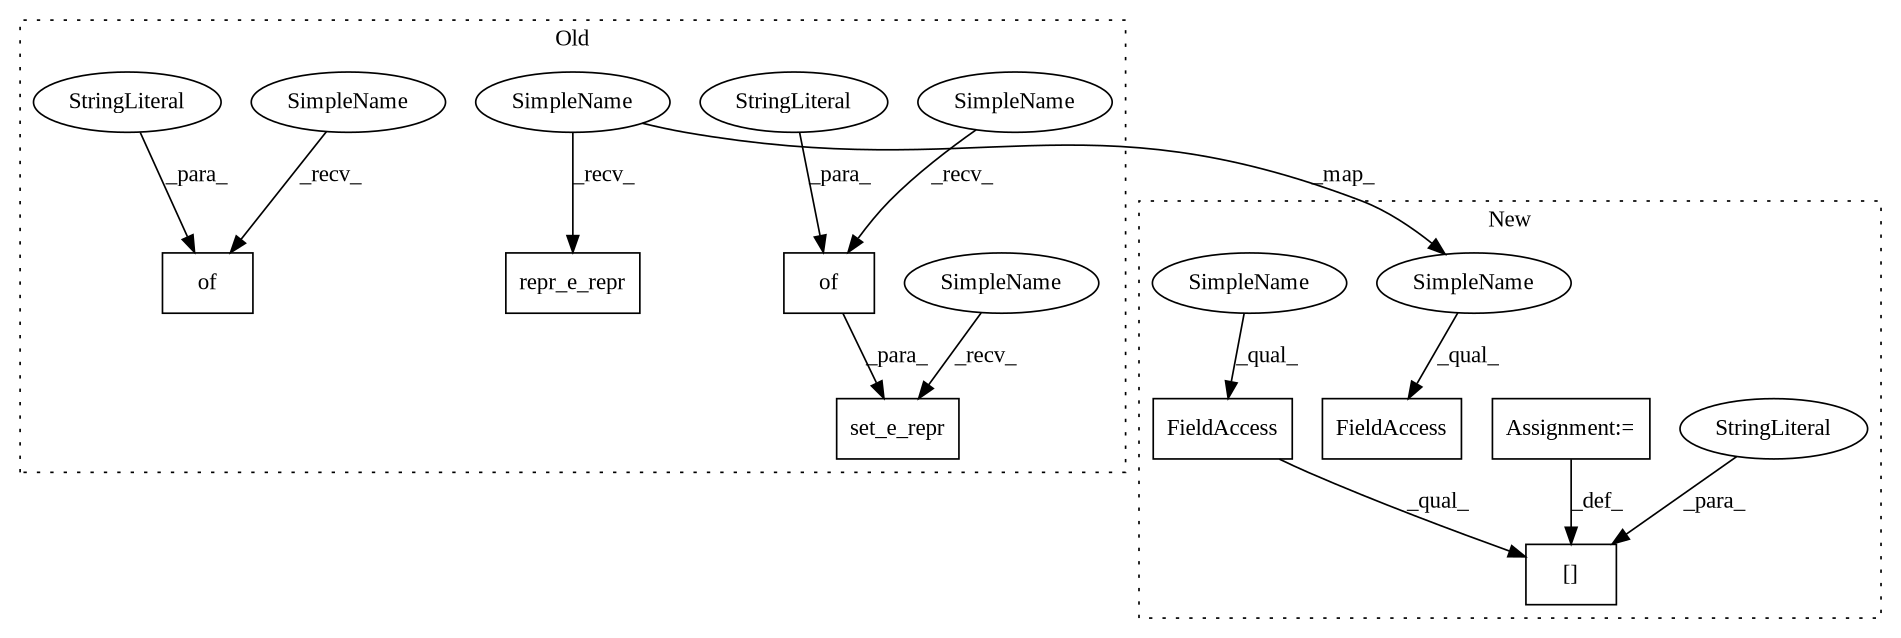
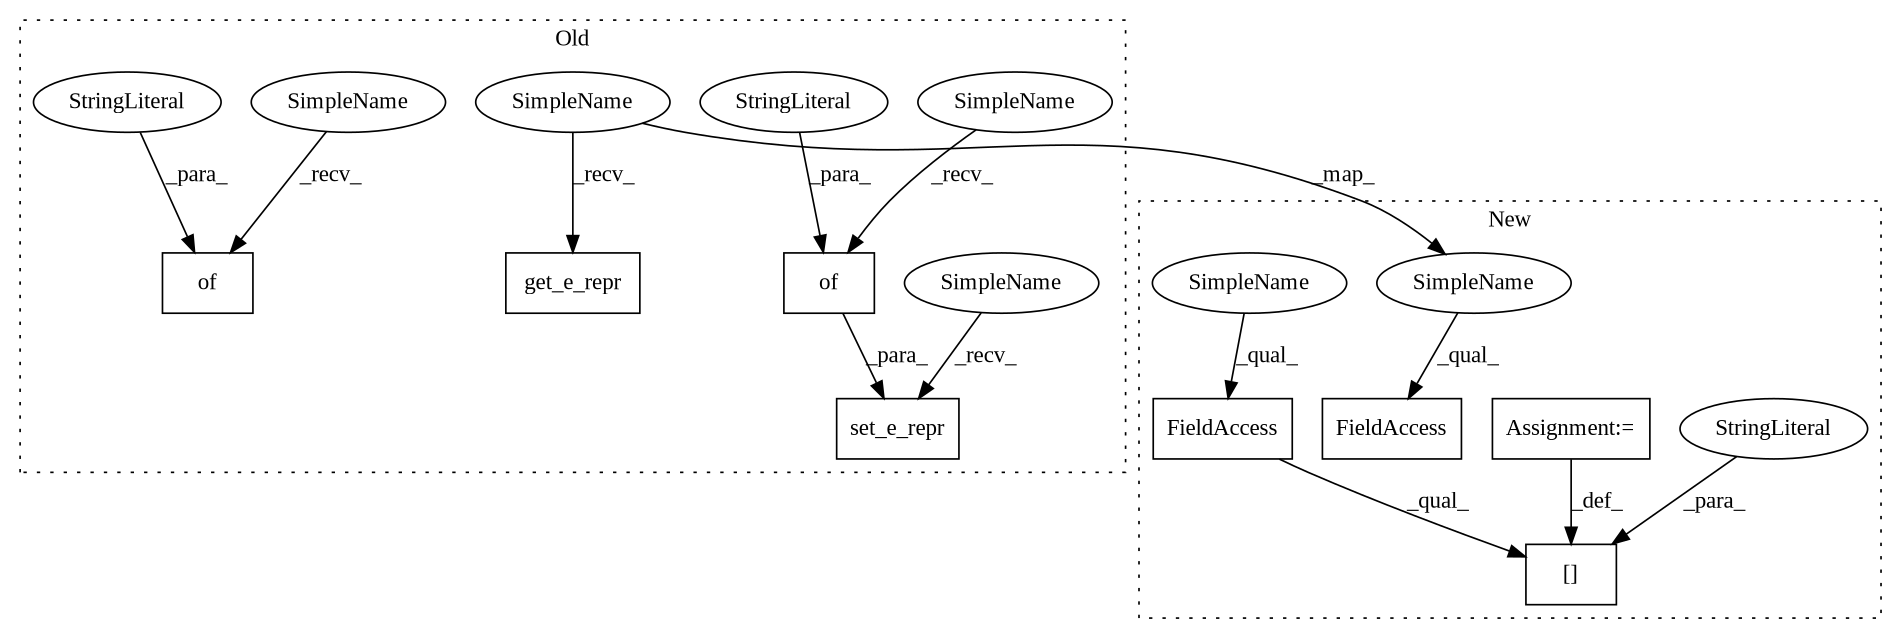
(573, 283) -> (573, 283)
